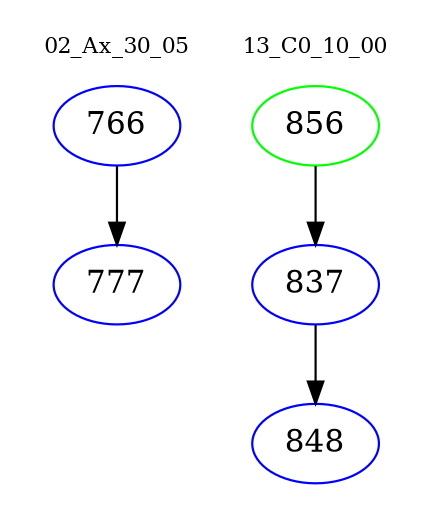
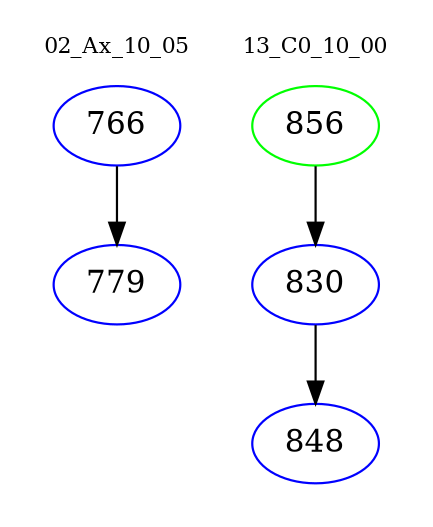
(117, 47) -> (117, 47)
(117, 285) -> (117, 285)
(316, 285) -> (316, 285)
